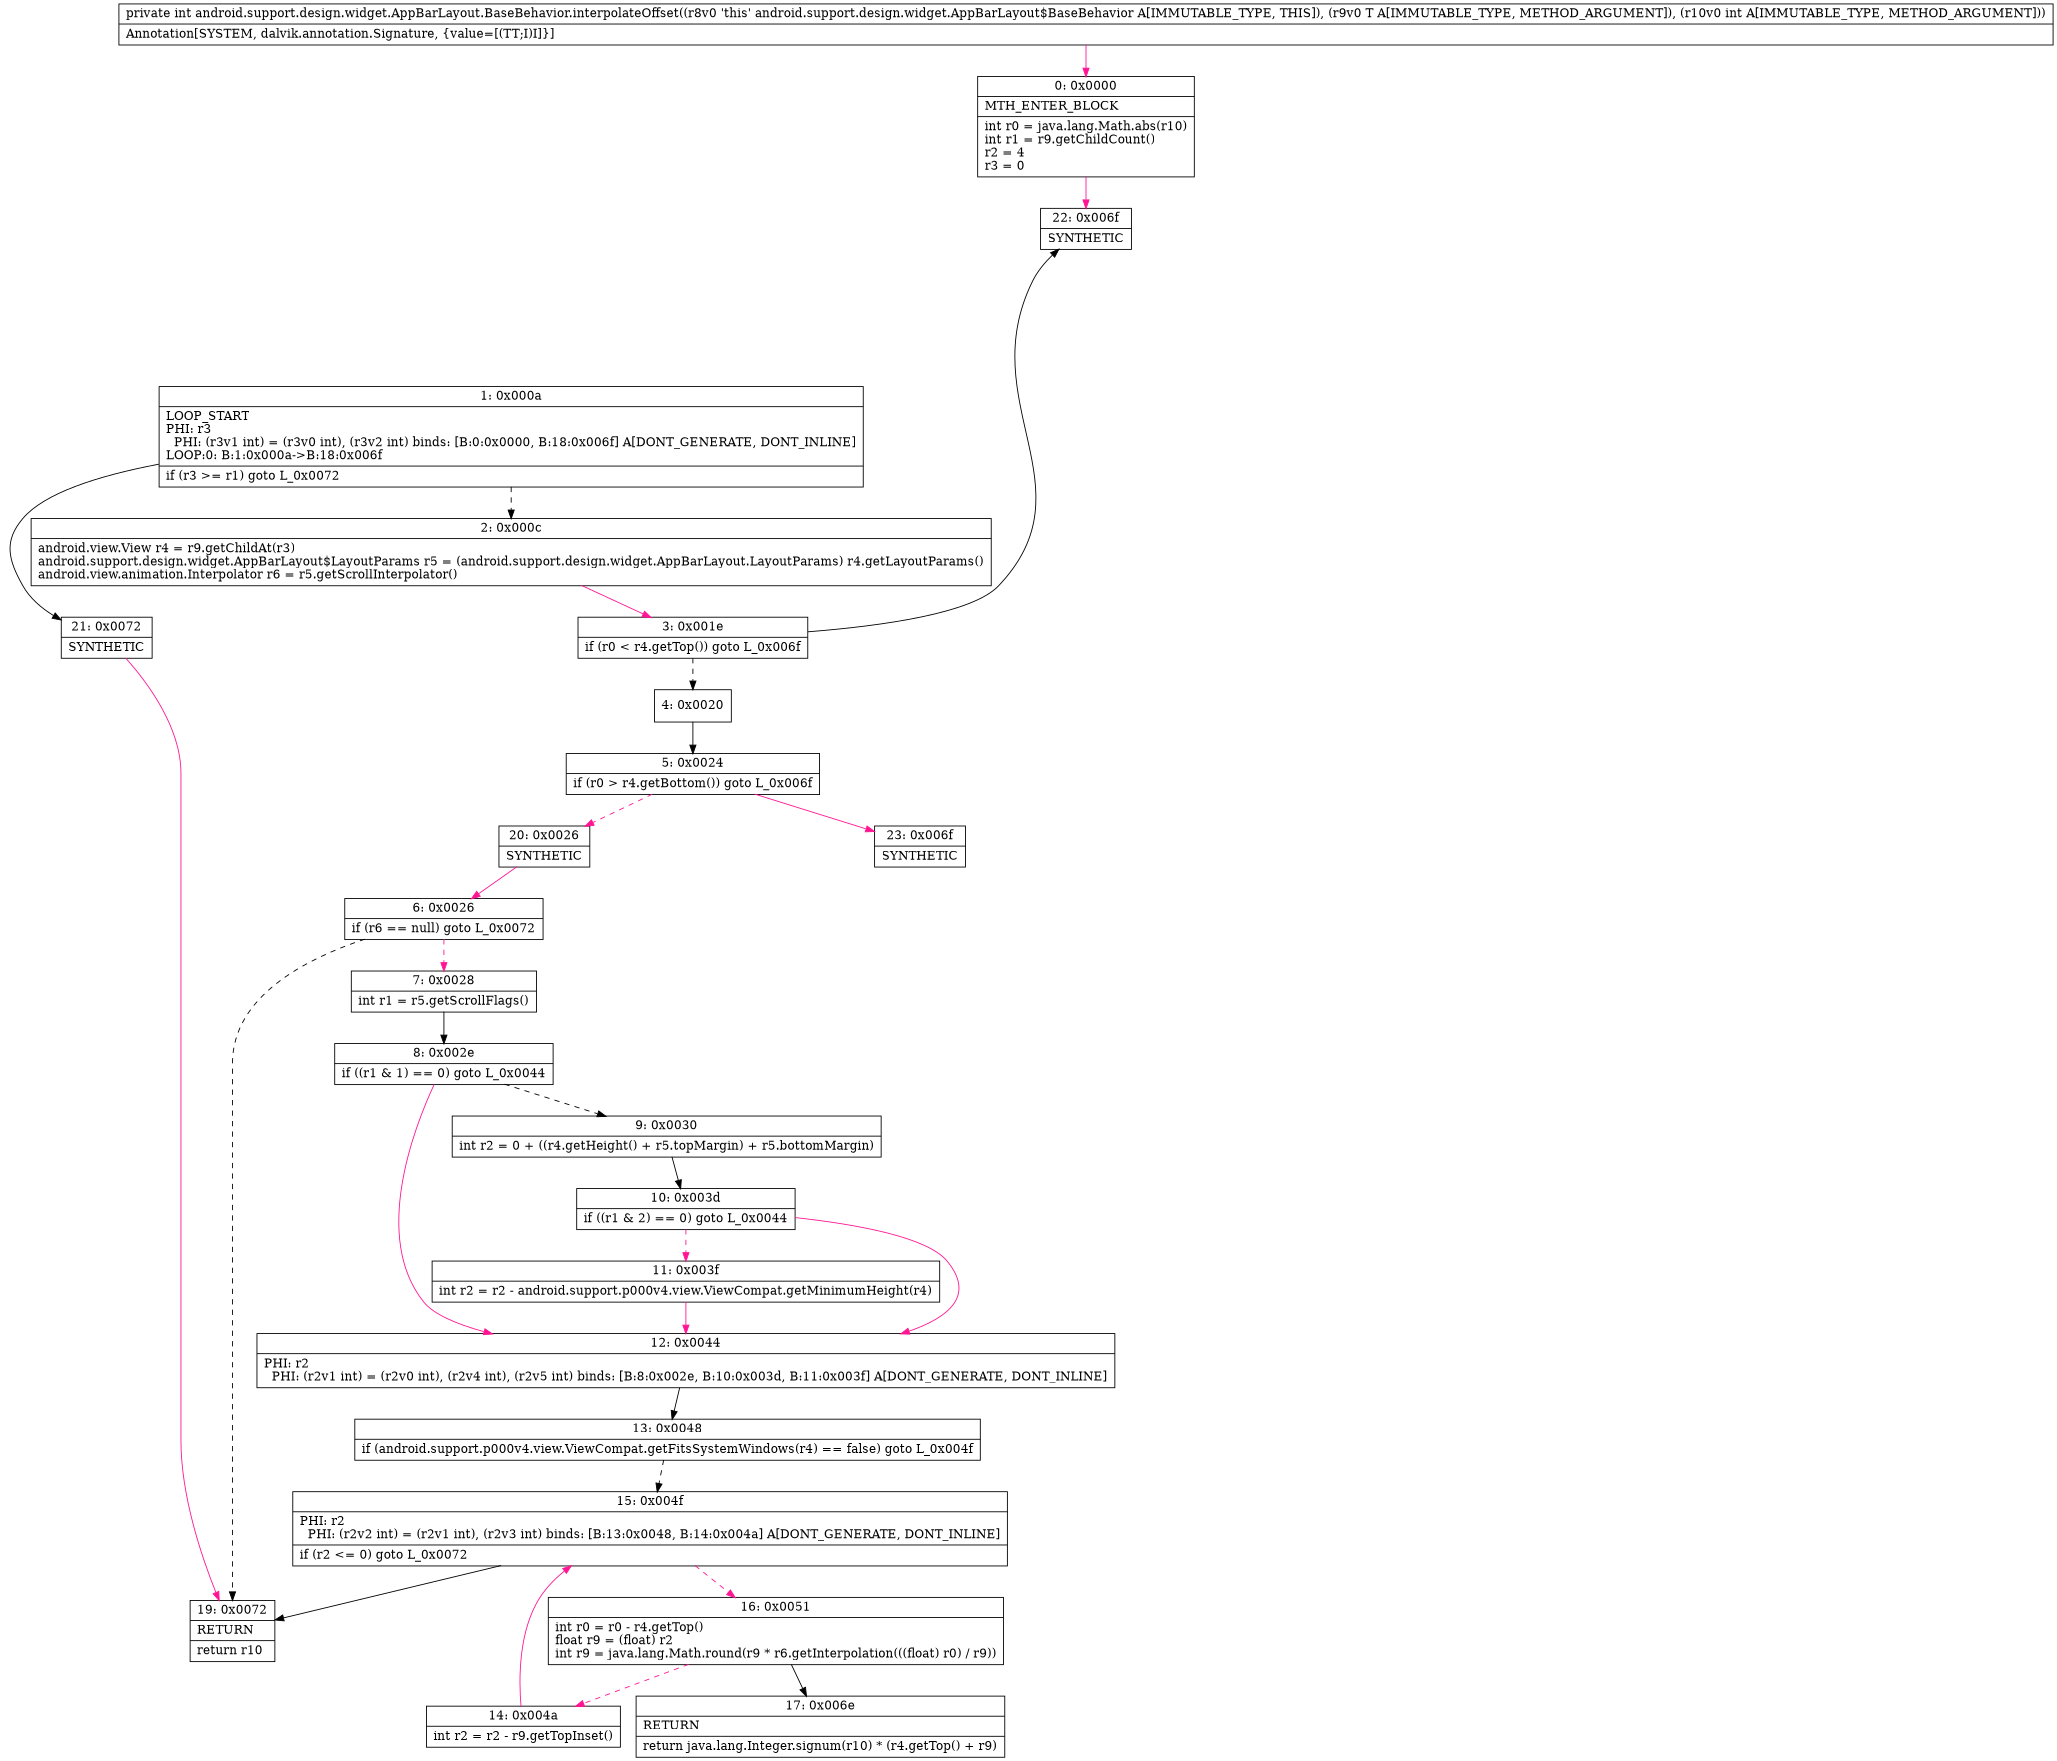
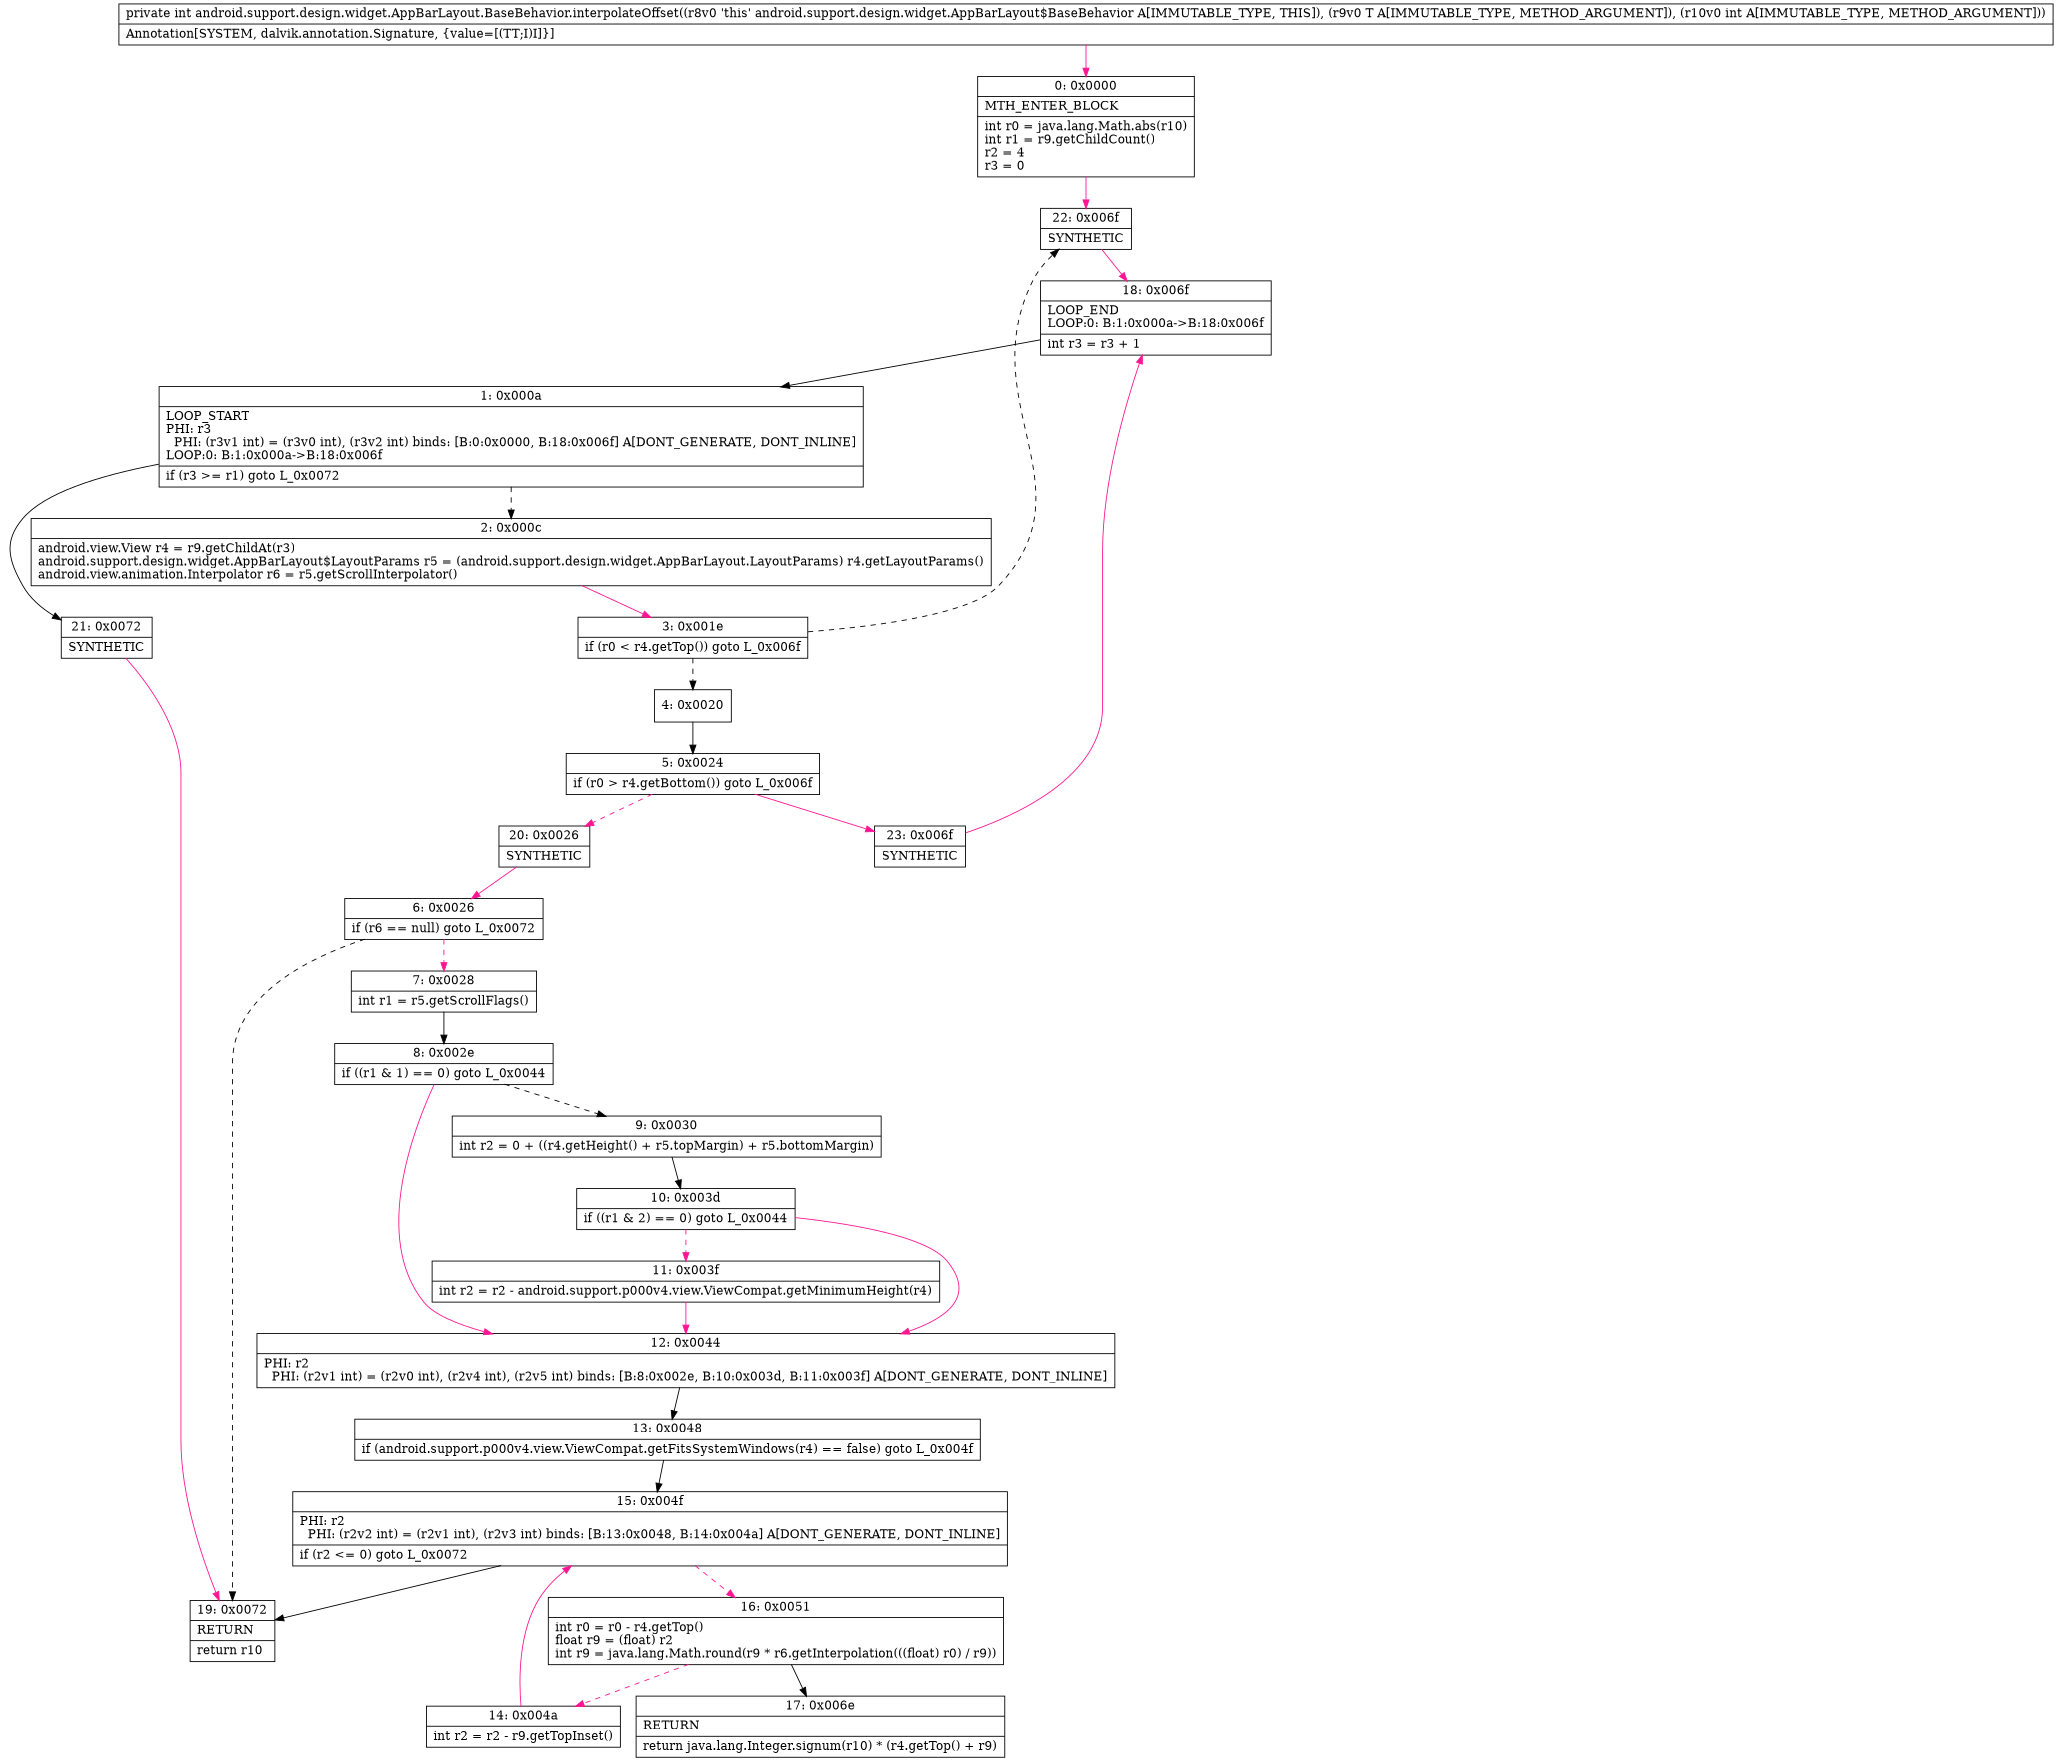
none -> (1156, 318)
(1033, 519) -> (1033, 519)
(661, 1472) -> (661, 1472)
